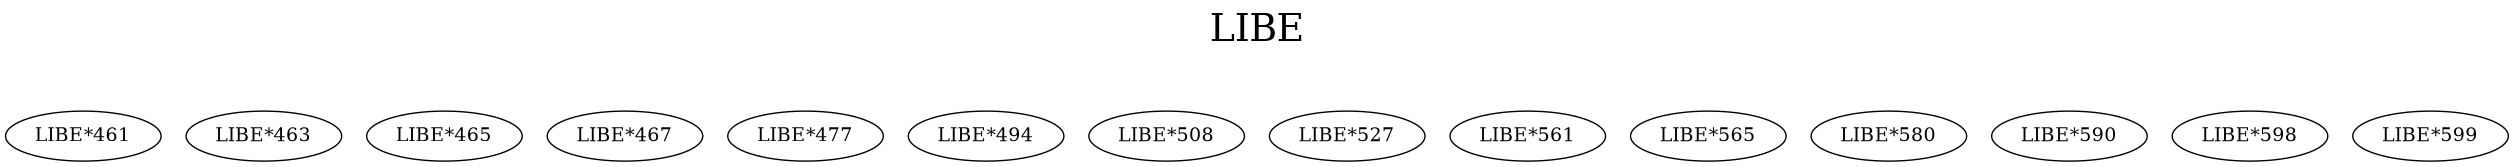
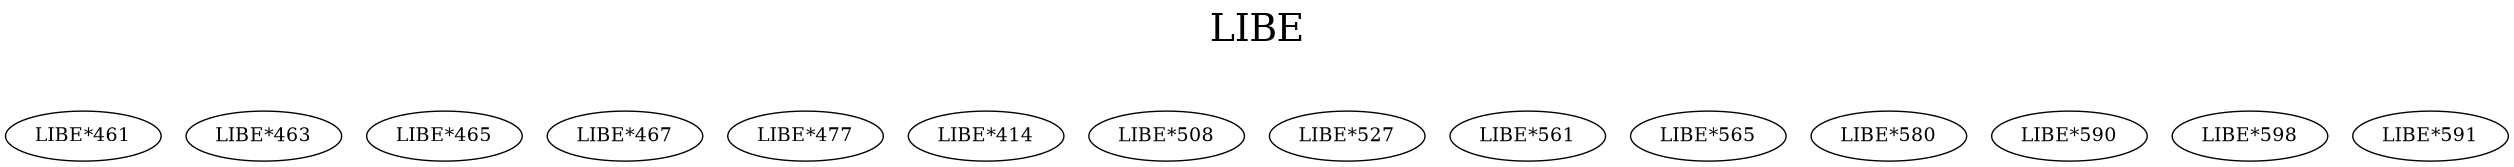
(986, 136) -> (986, 136)
(2431, 136) -> (2431, 136)
